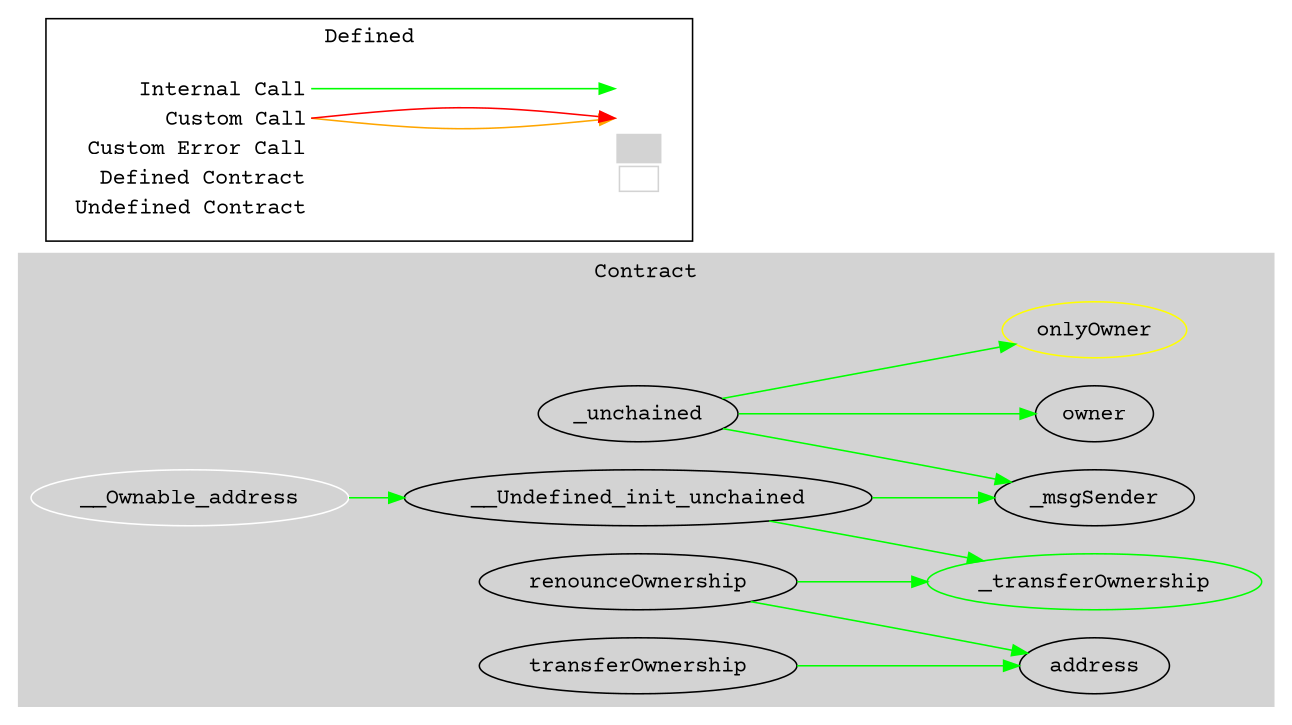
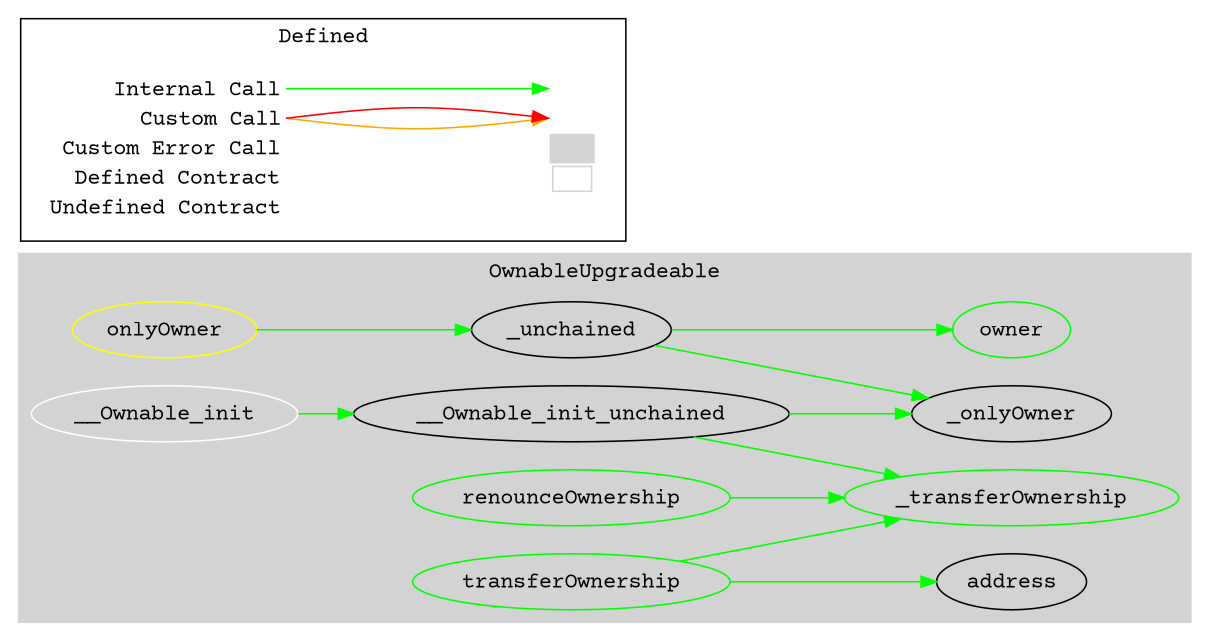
(646, 271) -> (605, 271)
(861, 373) -> (356, 330)
(1094, 414) -> (1012, 330)
(190, 498) -> (165, 414)
(638, 498) -> (571, 414)
(1094, 498) -> (1012, 414)
none -> (782, 542)
(638, 582) -> (571, 498)
(881, 626) -> none
(638, 666) -> (571, 582)
